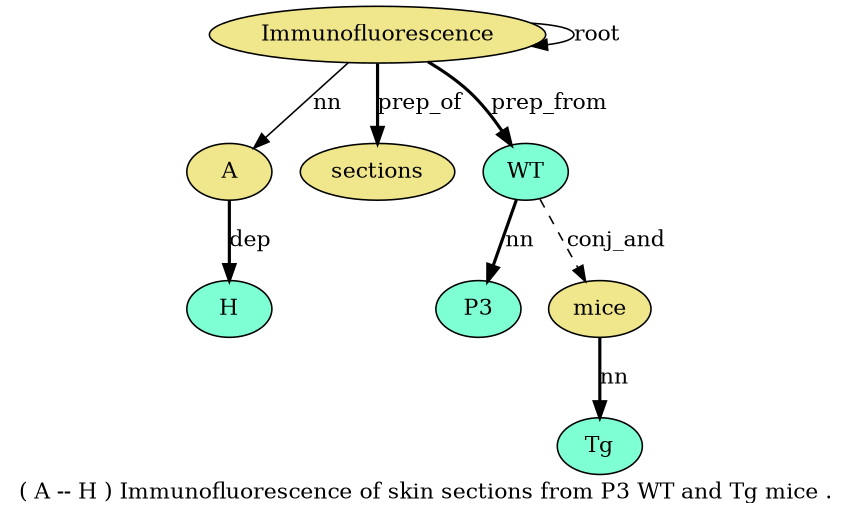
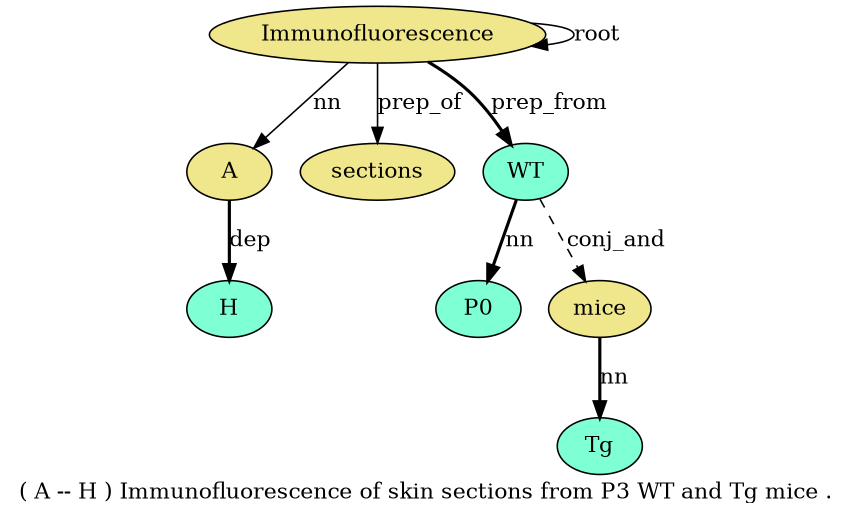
(378, 95) -> (378, 95)
(478, 309) -> (478, 309)
